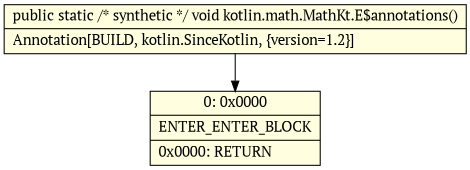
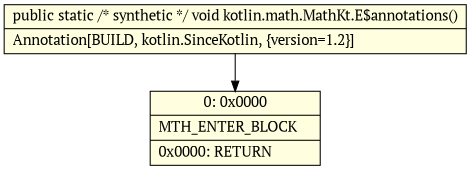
(235, 127) -> (228, 127)
